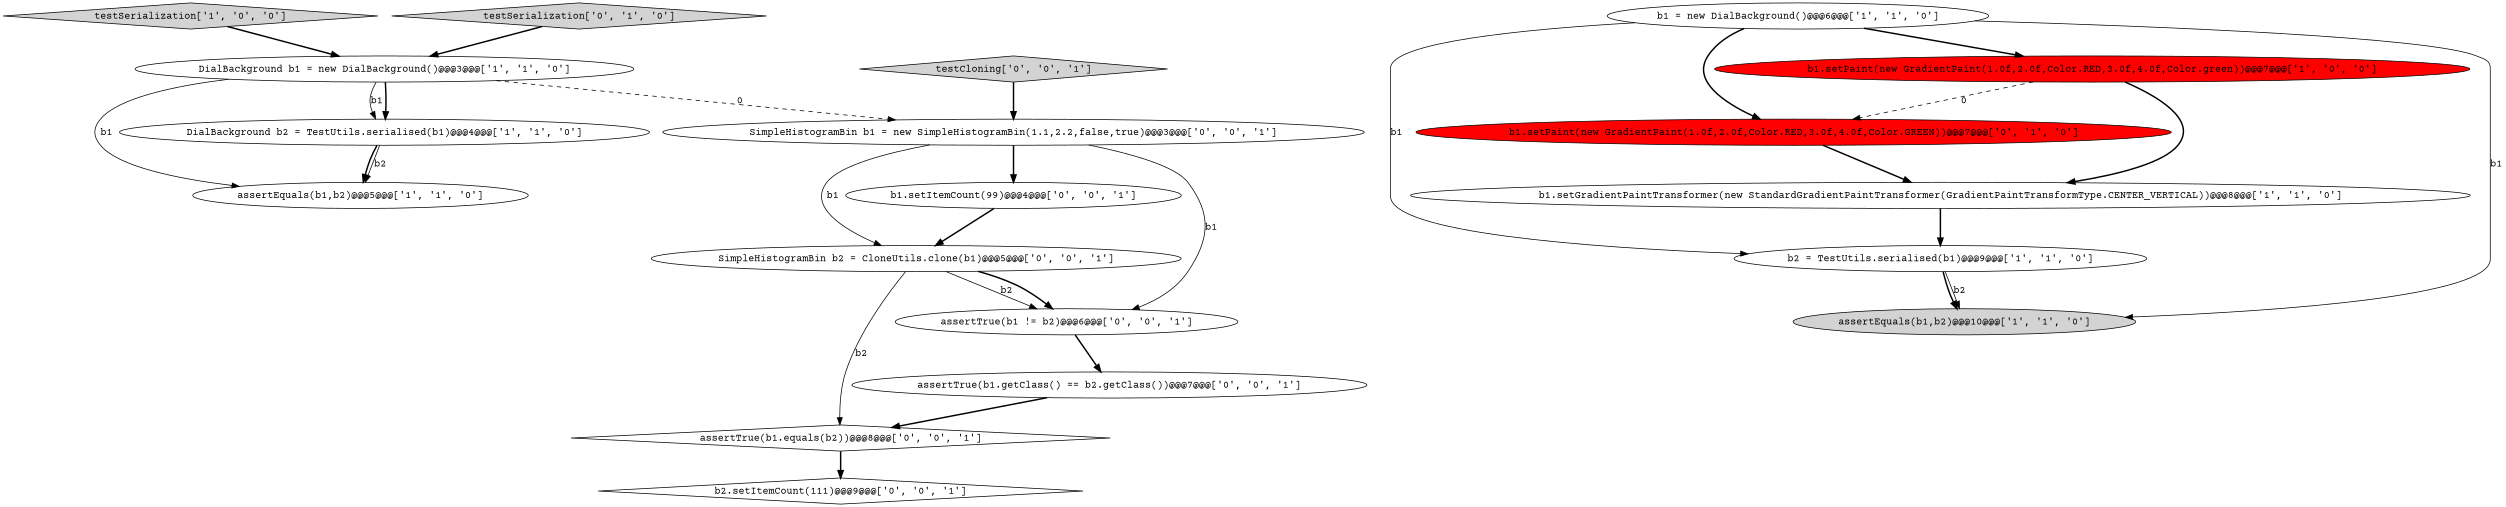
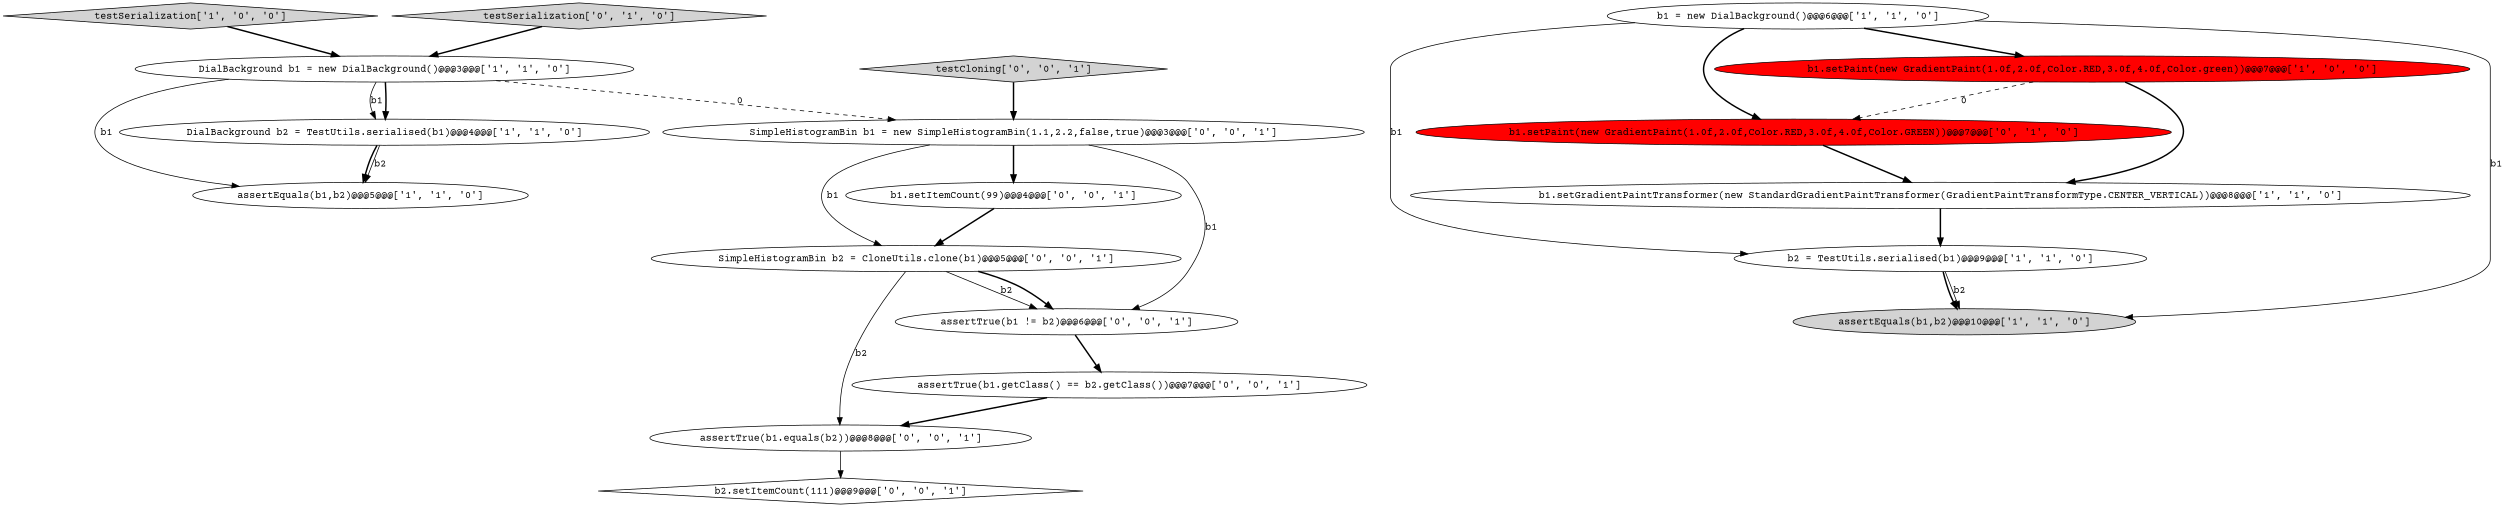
(841, 438) -> (841, 438)
(841, 461) -> (841, 461)
